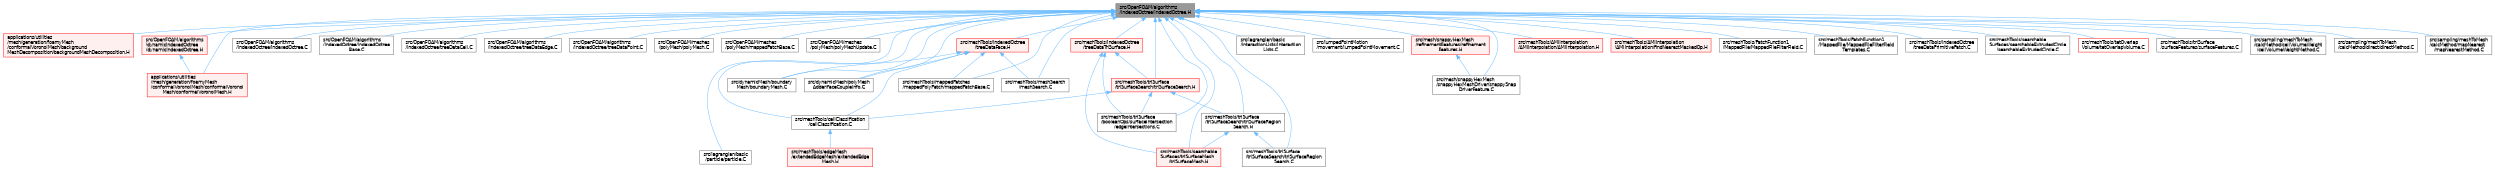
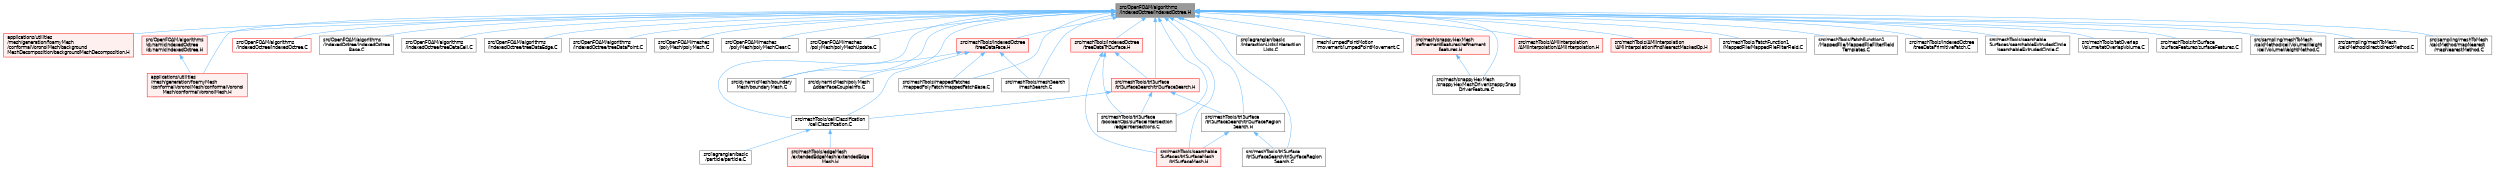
(272, 45) -> (272, 45)
(760, 45) -> (760, 45)
(1358, 45) -> (1358, 45)
(2113, 45) -> (2113, 45)
(879, 59) -> (776, 141)
(913, 66) -> none
